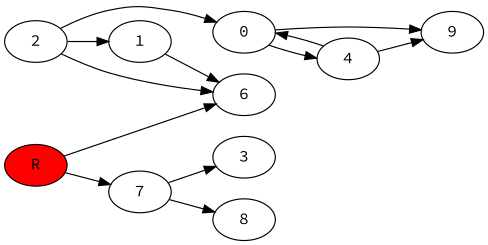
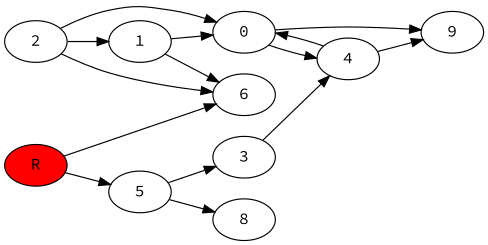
none -> (186, 37)
none -> (292, 112)
(140, 192) -> (140, 192)
